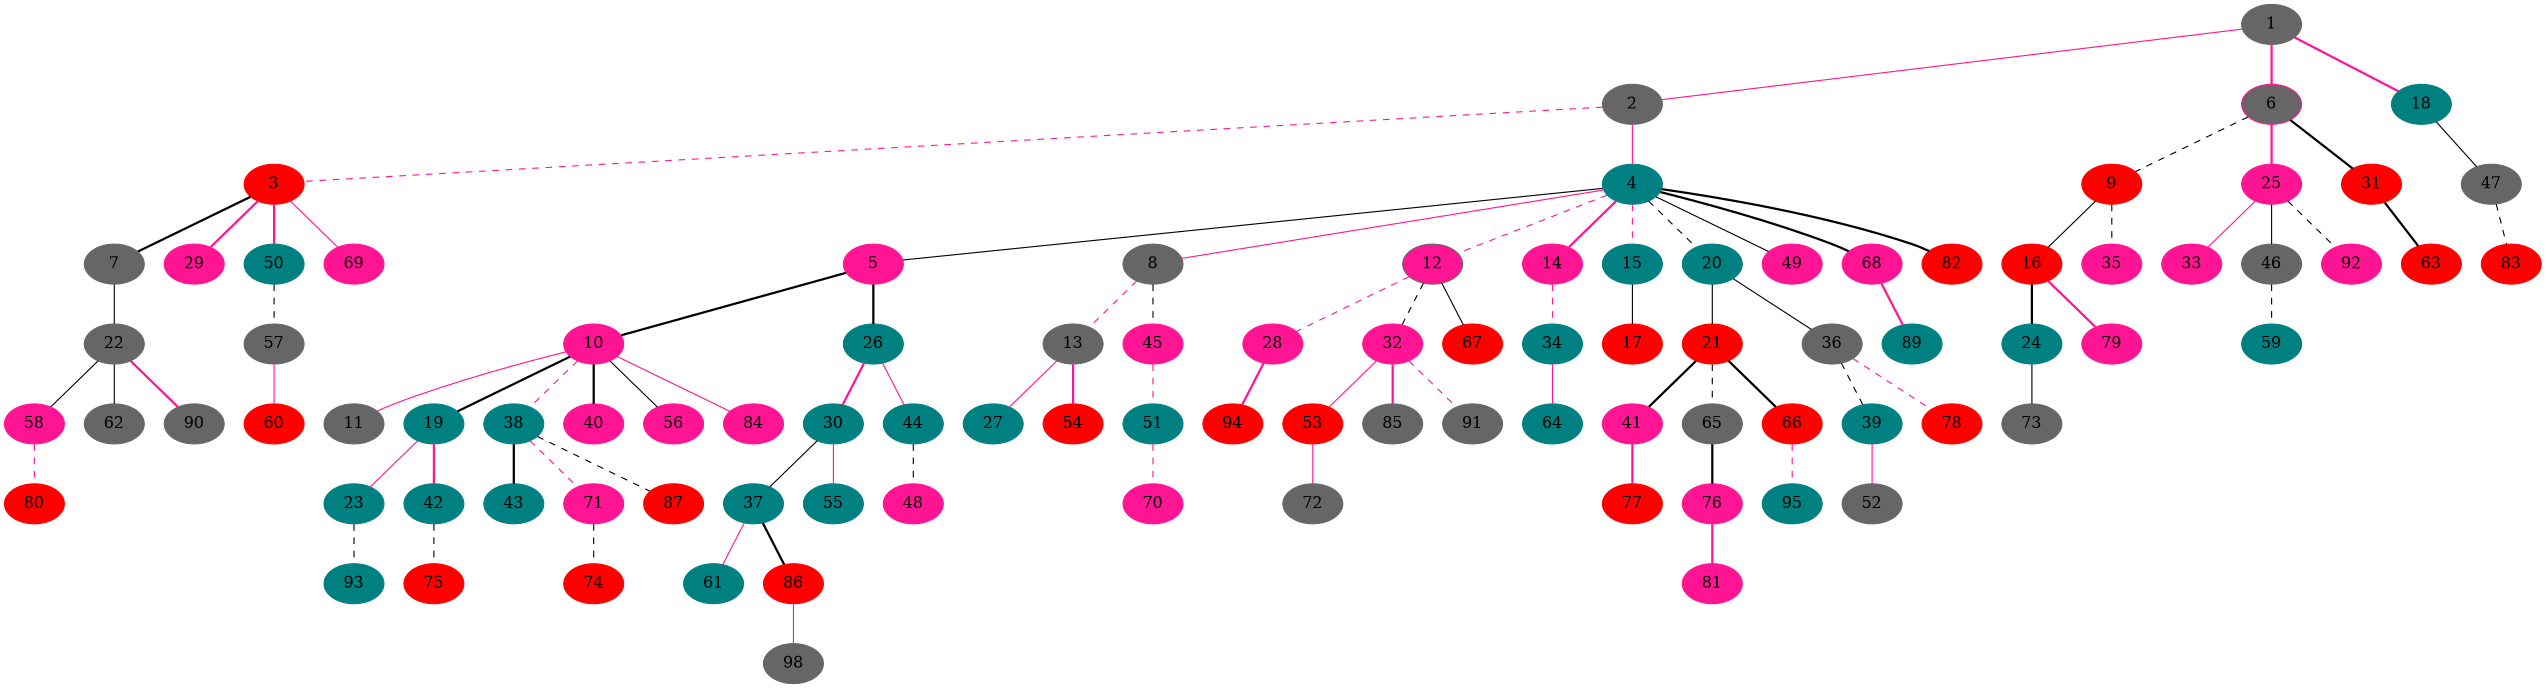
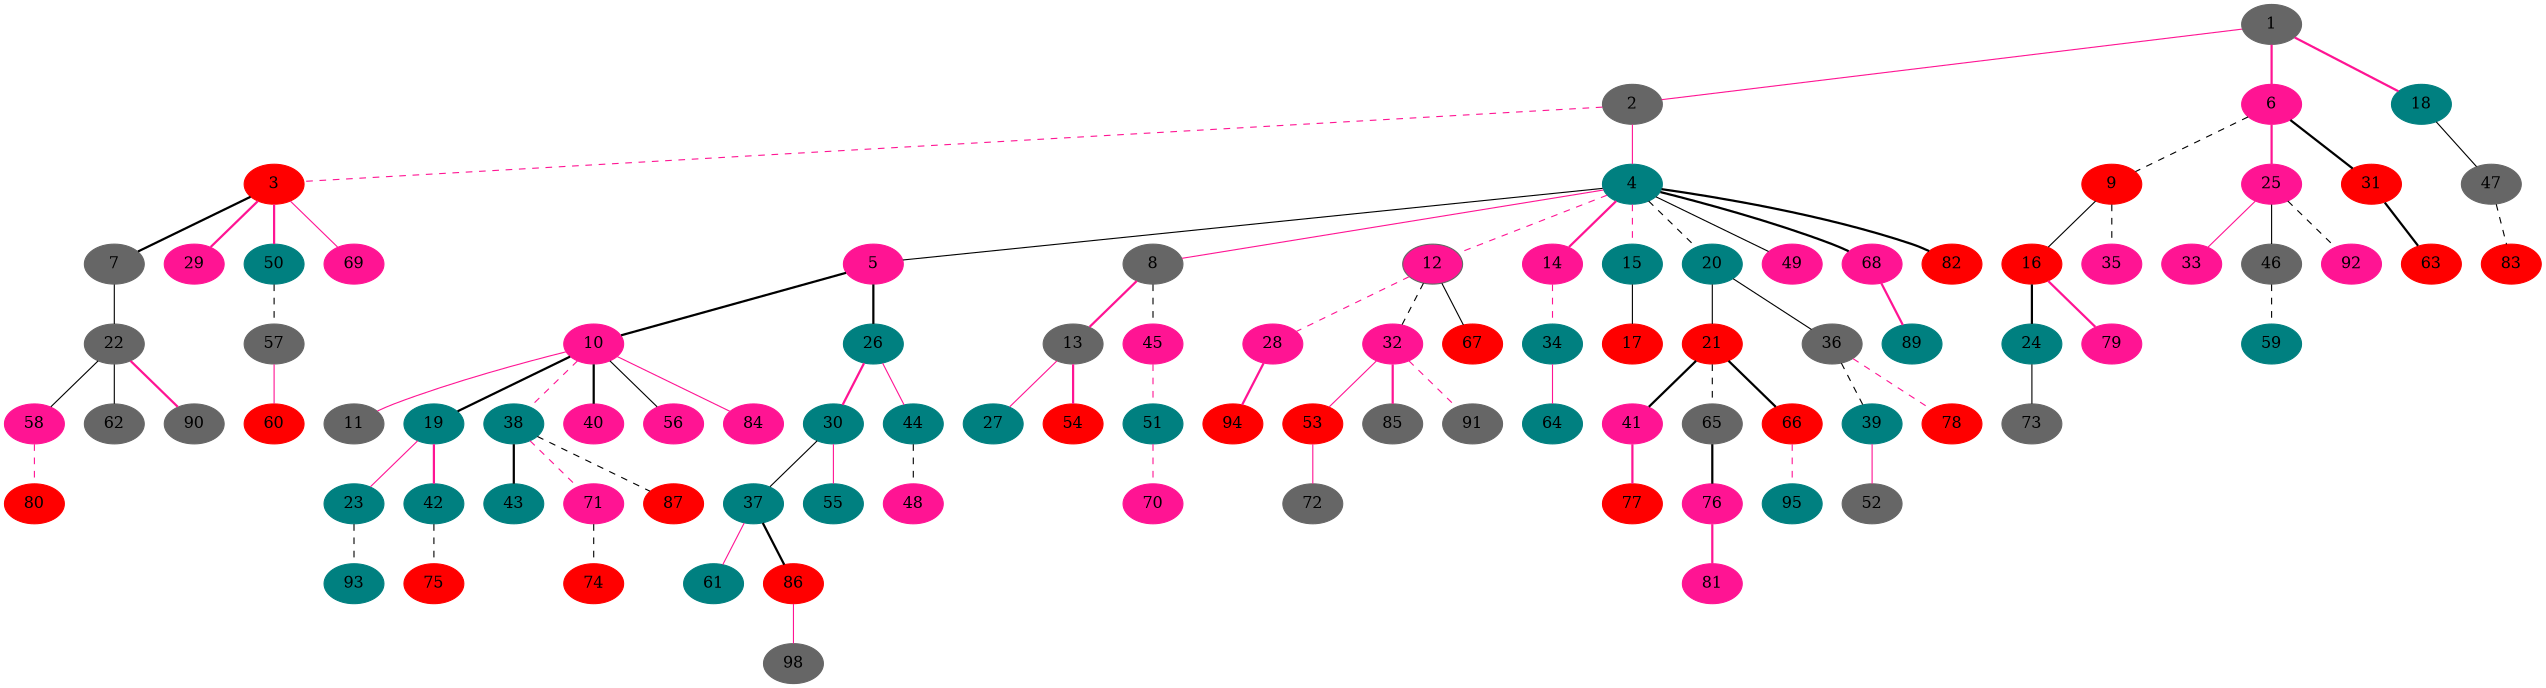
(2272, 104) -> (2272, 104)
(1113, 304) -> (1113, 304)
